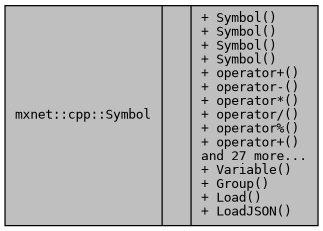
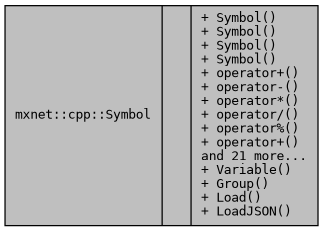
(255, 156) -> (255, 156)
